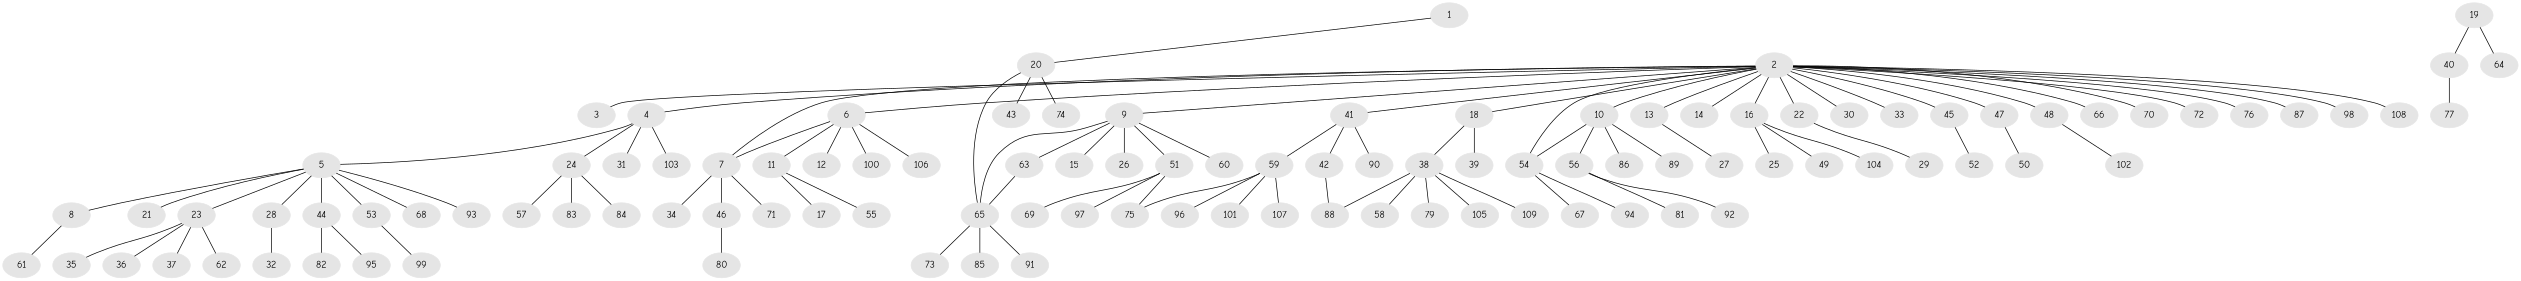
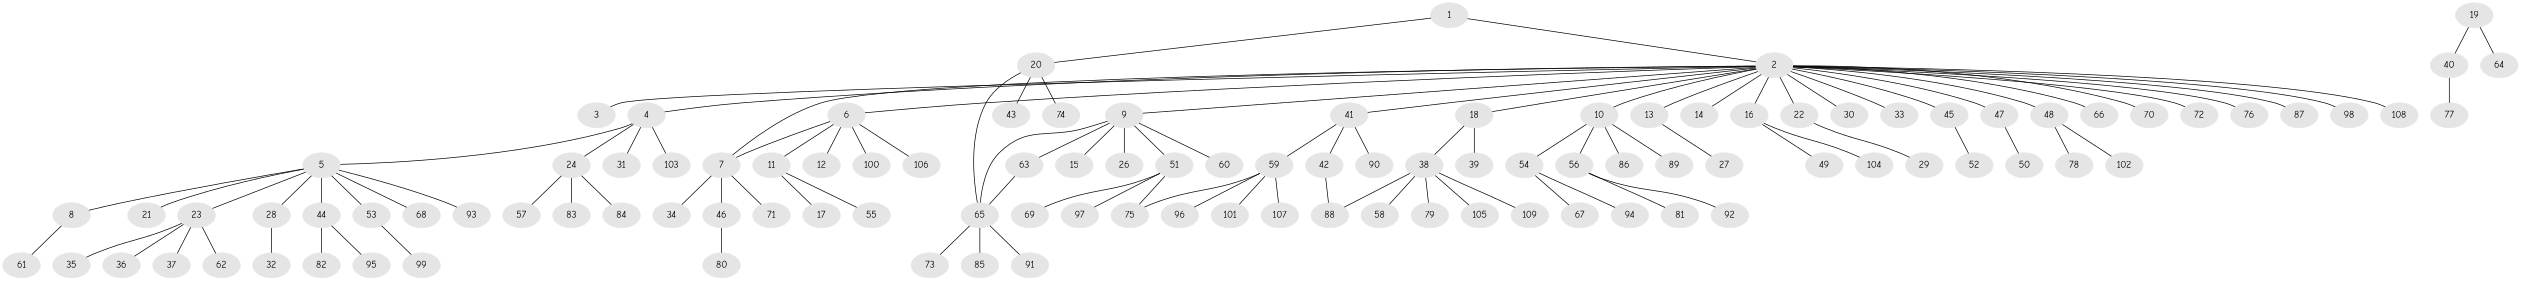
(1571, 105) -> (1612, 40)
(1774, 165) -> none
none -> (2074, 165)
